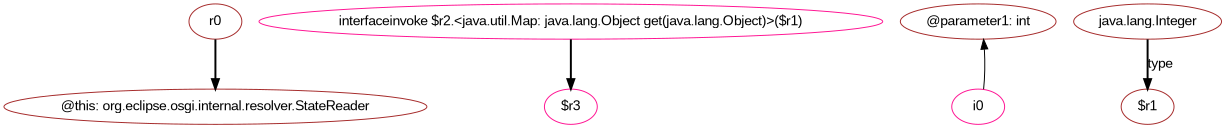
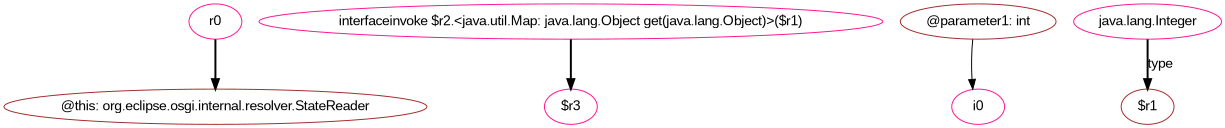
(215, 22) -> (215, 22)
(1148, 22) -> (1148, 22)
(985, 69) -> (972, 59)
